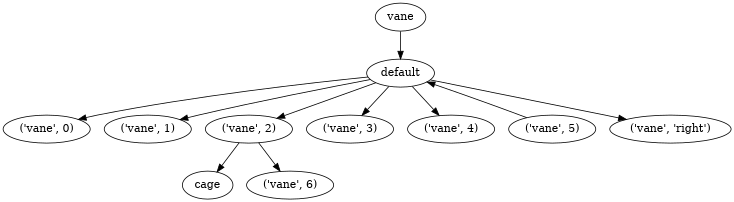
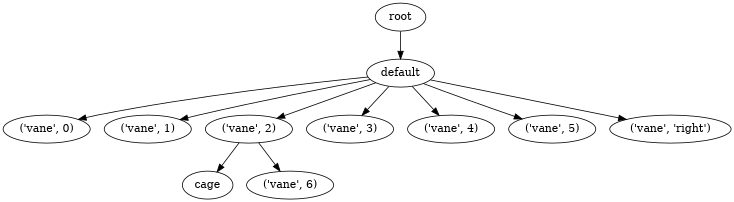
(401, 17) -> (401, 17)
(481, 101) -> (469, 100)
